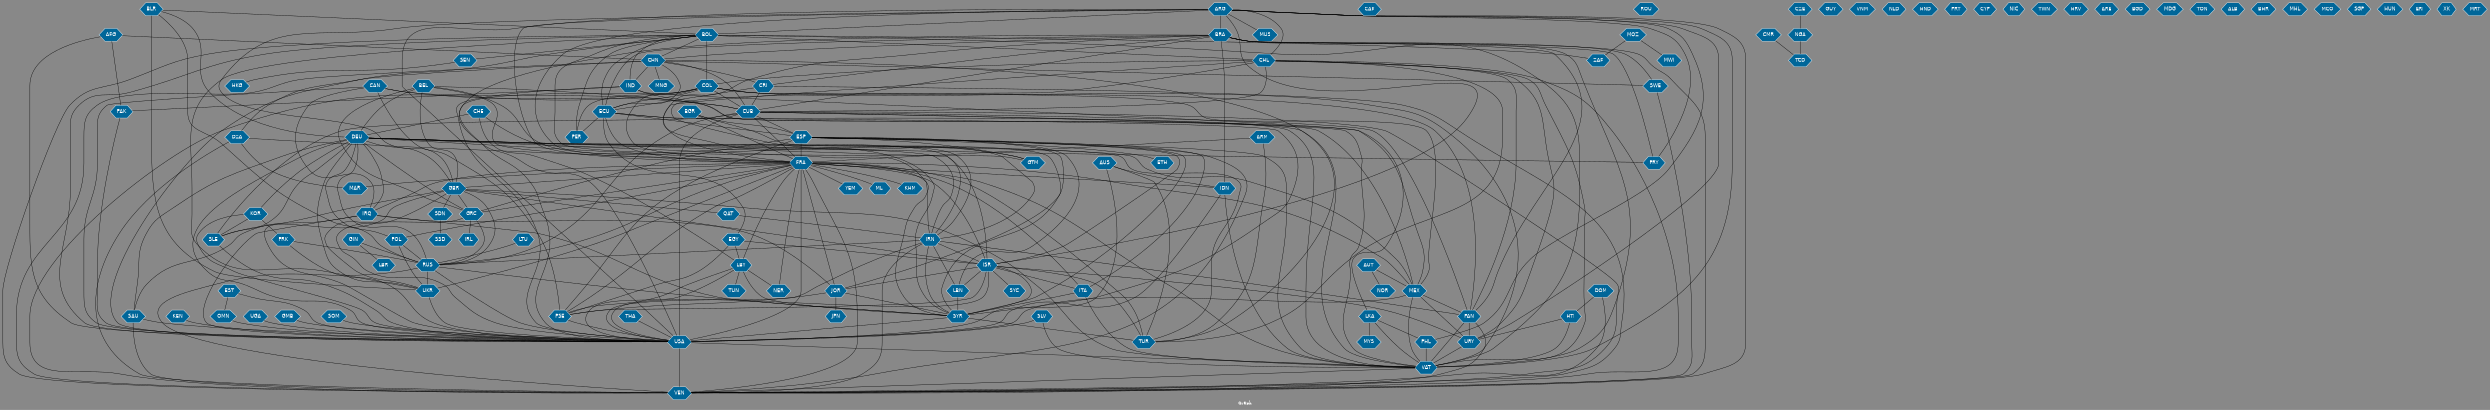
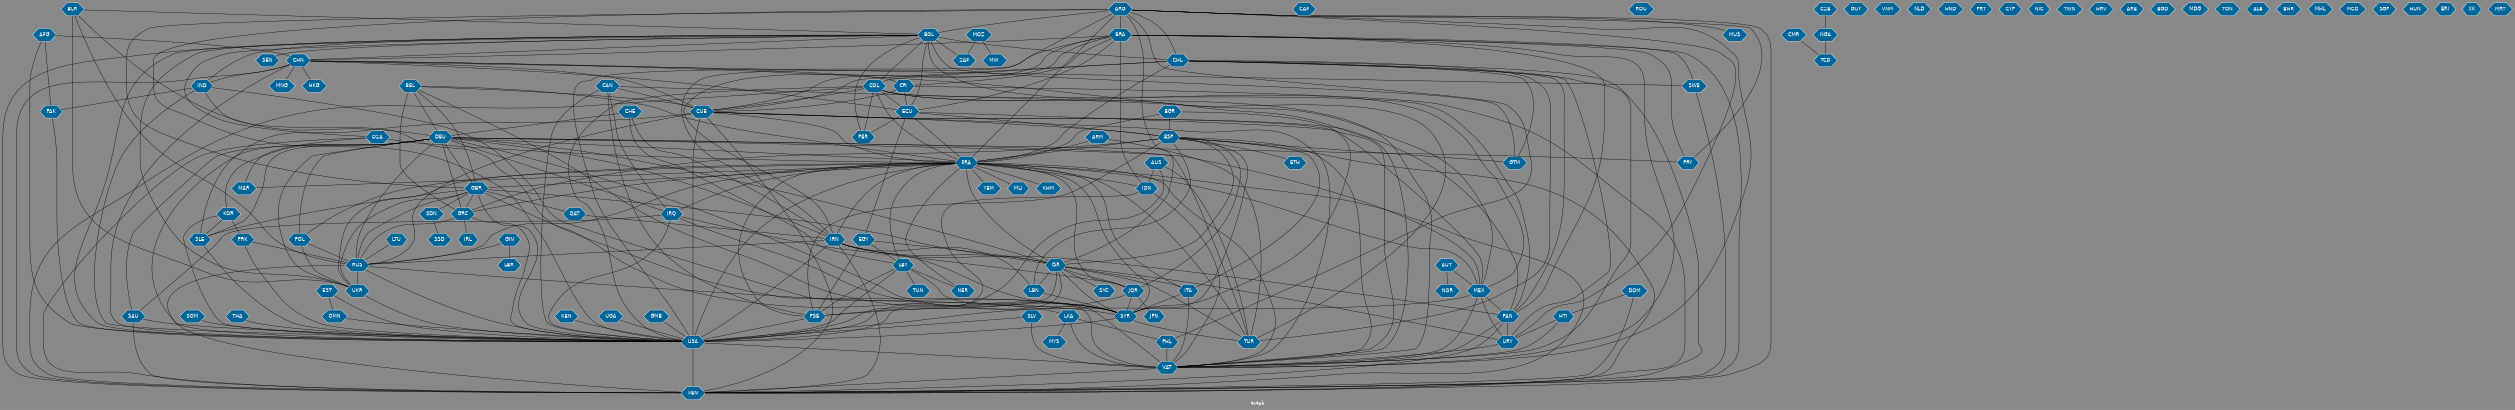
(350, 70) -> (306, 73)
(1214, 126) -> (1094, 206)
